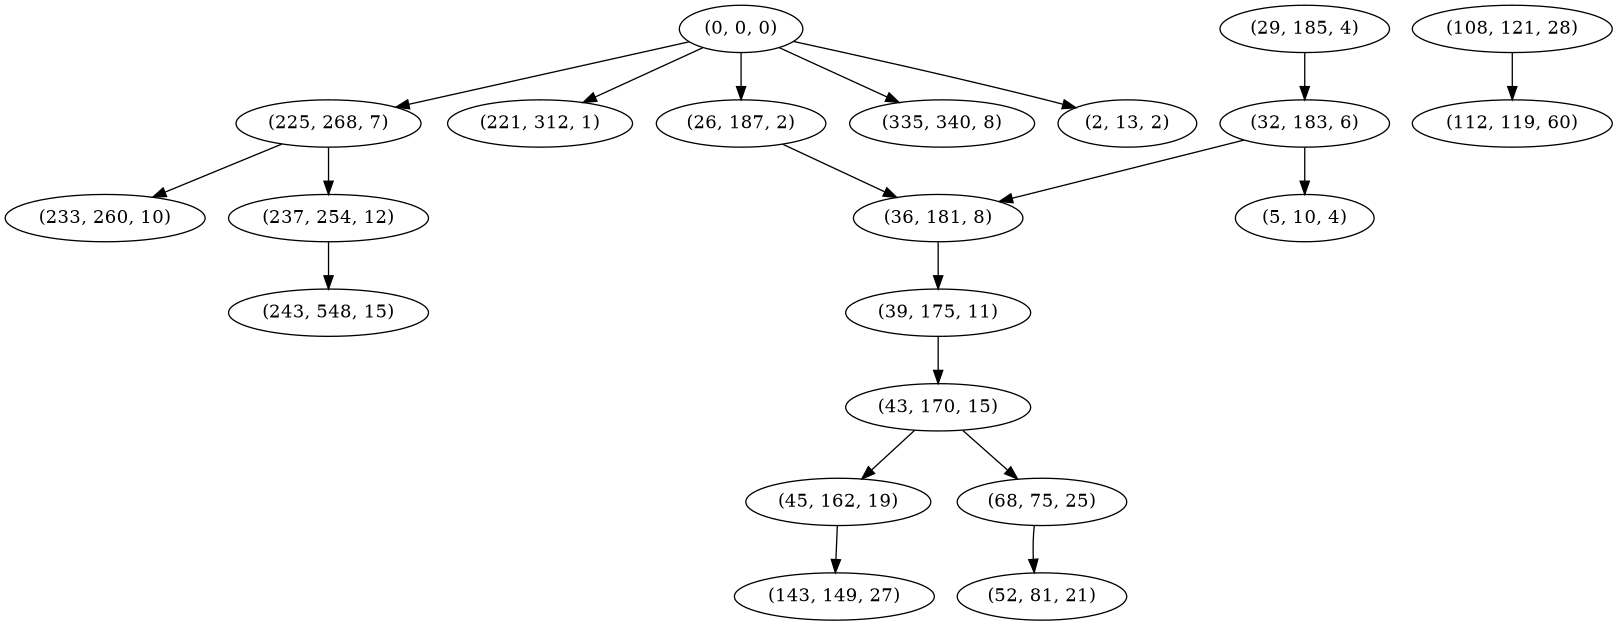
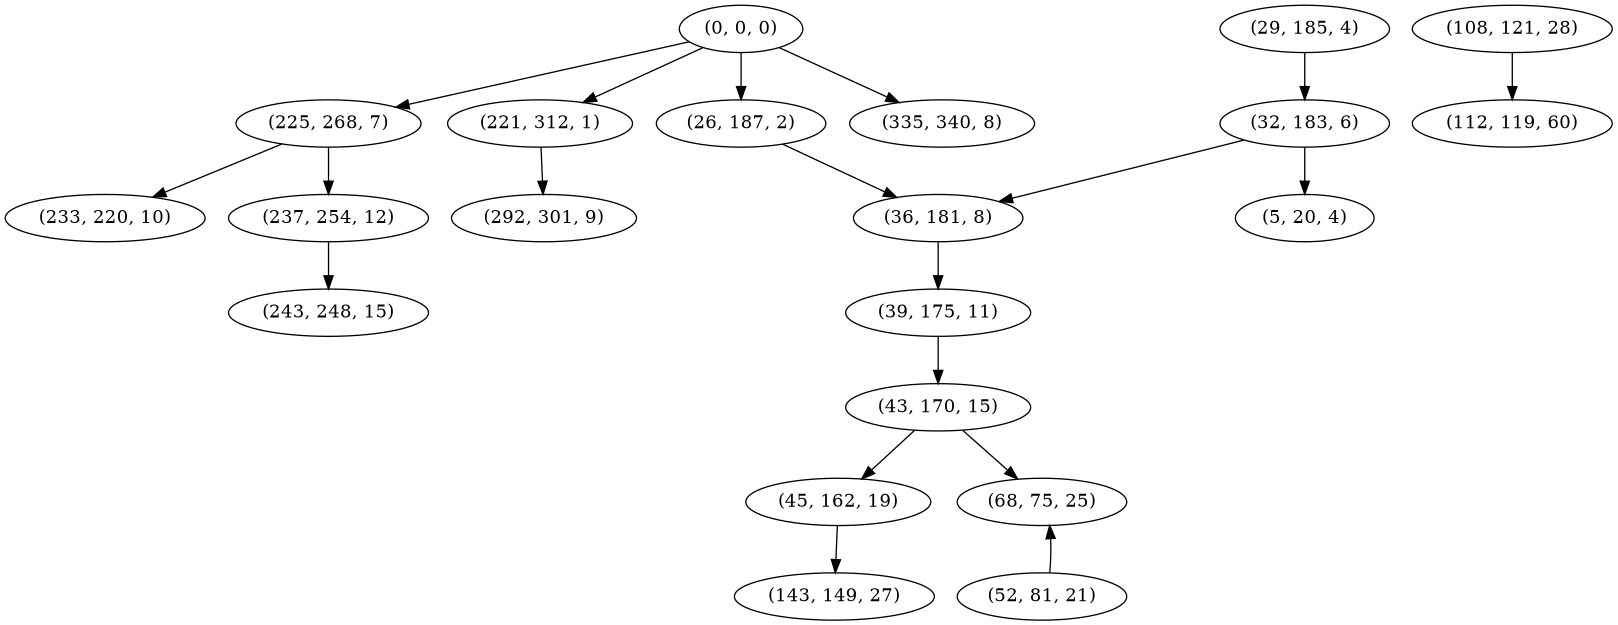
(1127, 124) -> none
(105, 218) -> (105, 218)
none -> (544, 218)
(1305, 218) -> (1305, 218)
(329, 313) -> (329, 313)
(1033, 542) -> (1051, 556)
